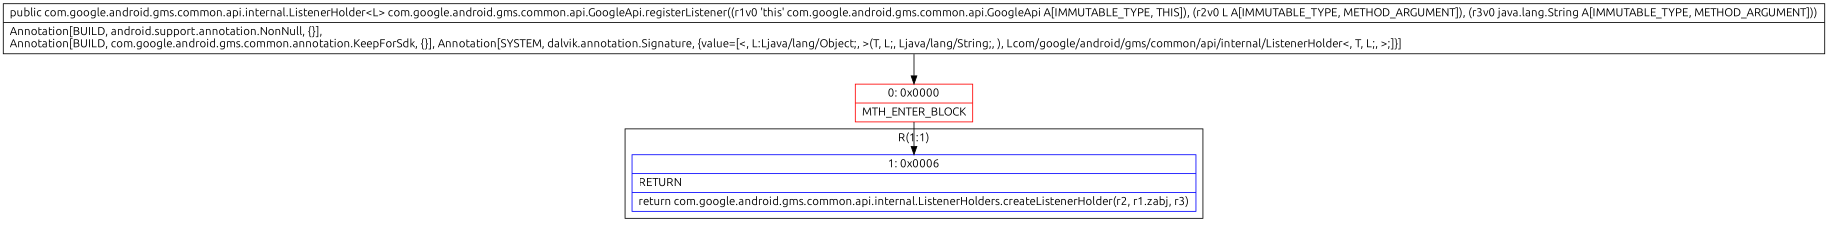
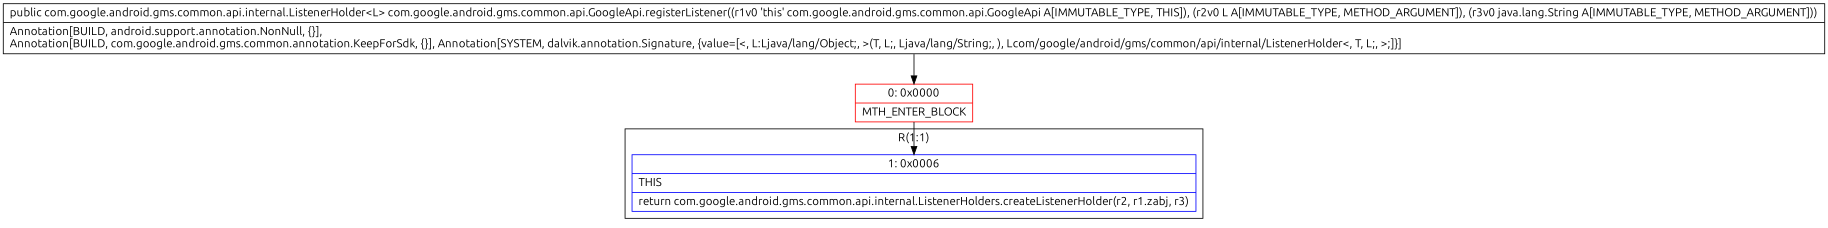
(660, 183) -> (651, 183)
